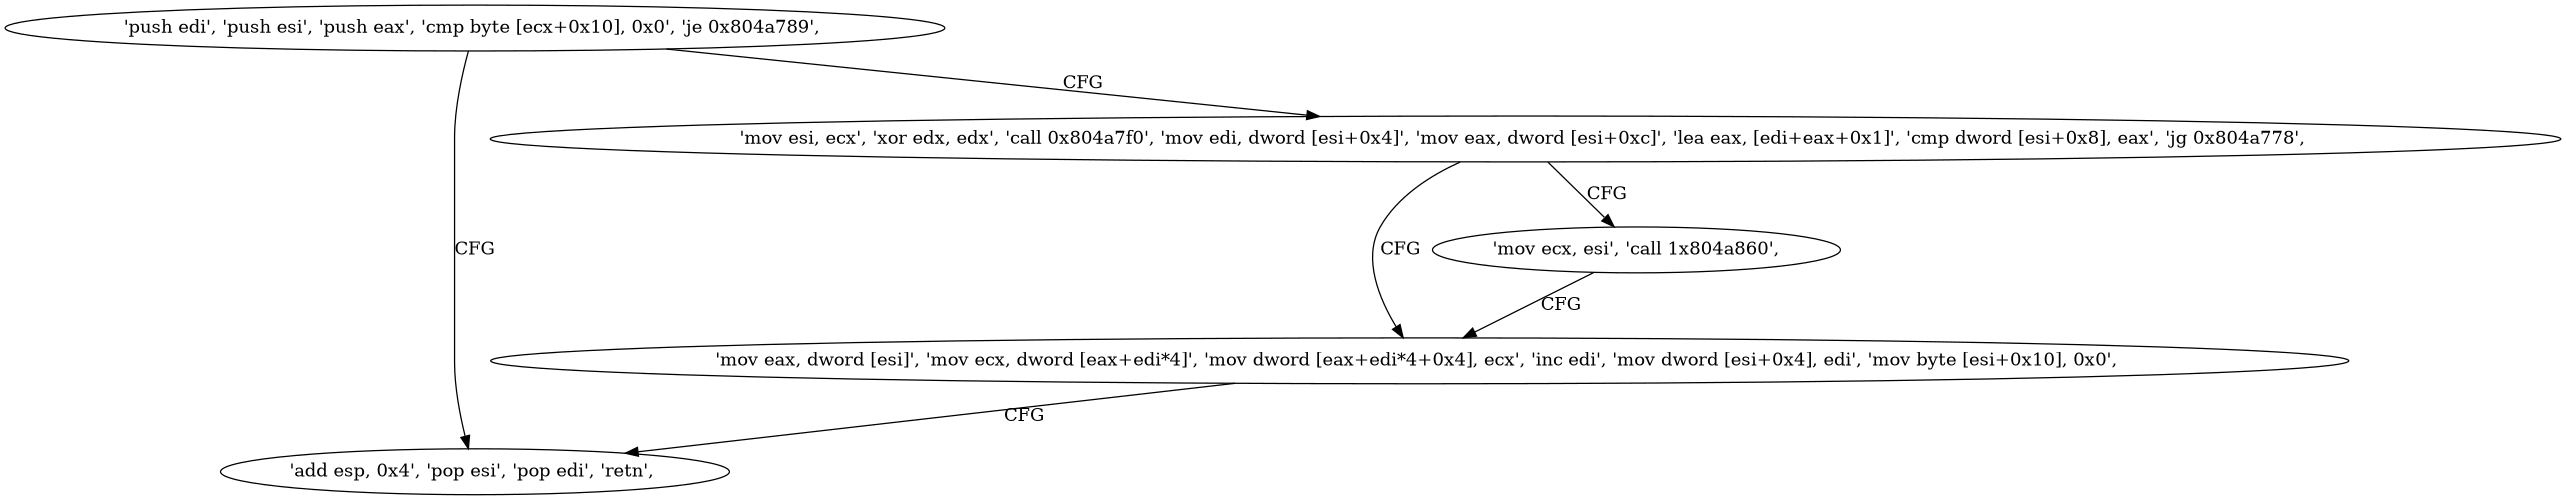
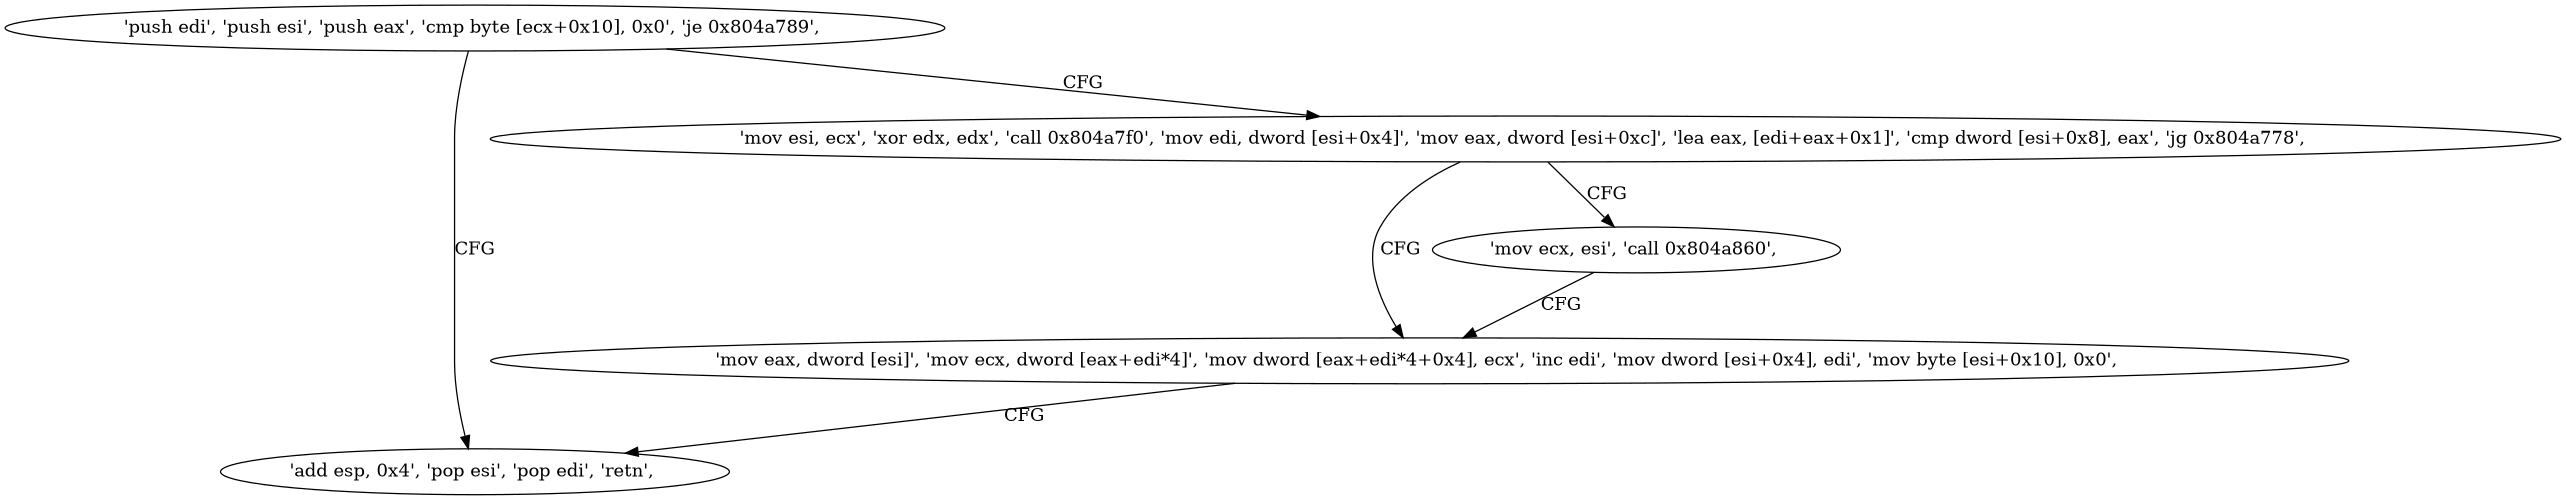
(1636, 250) -> (1636, 250)
